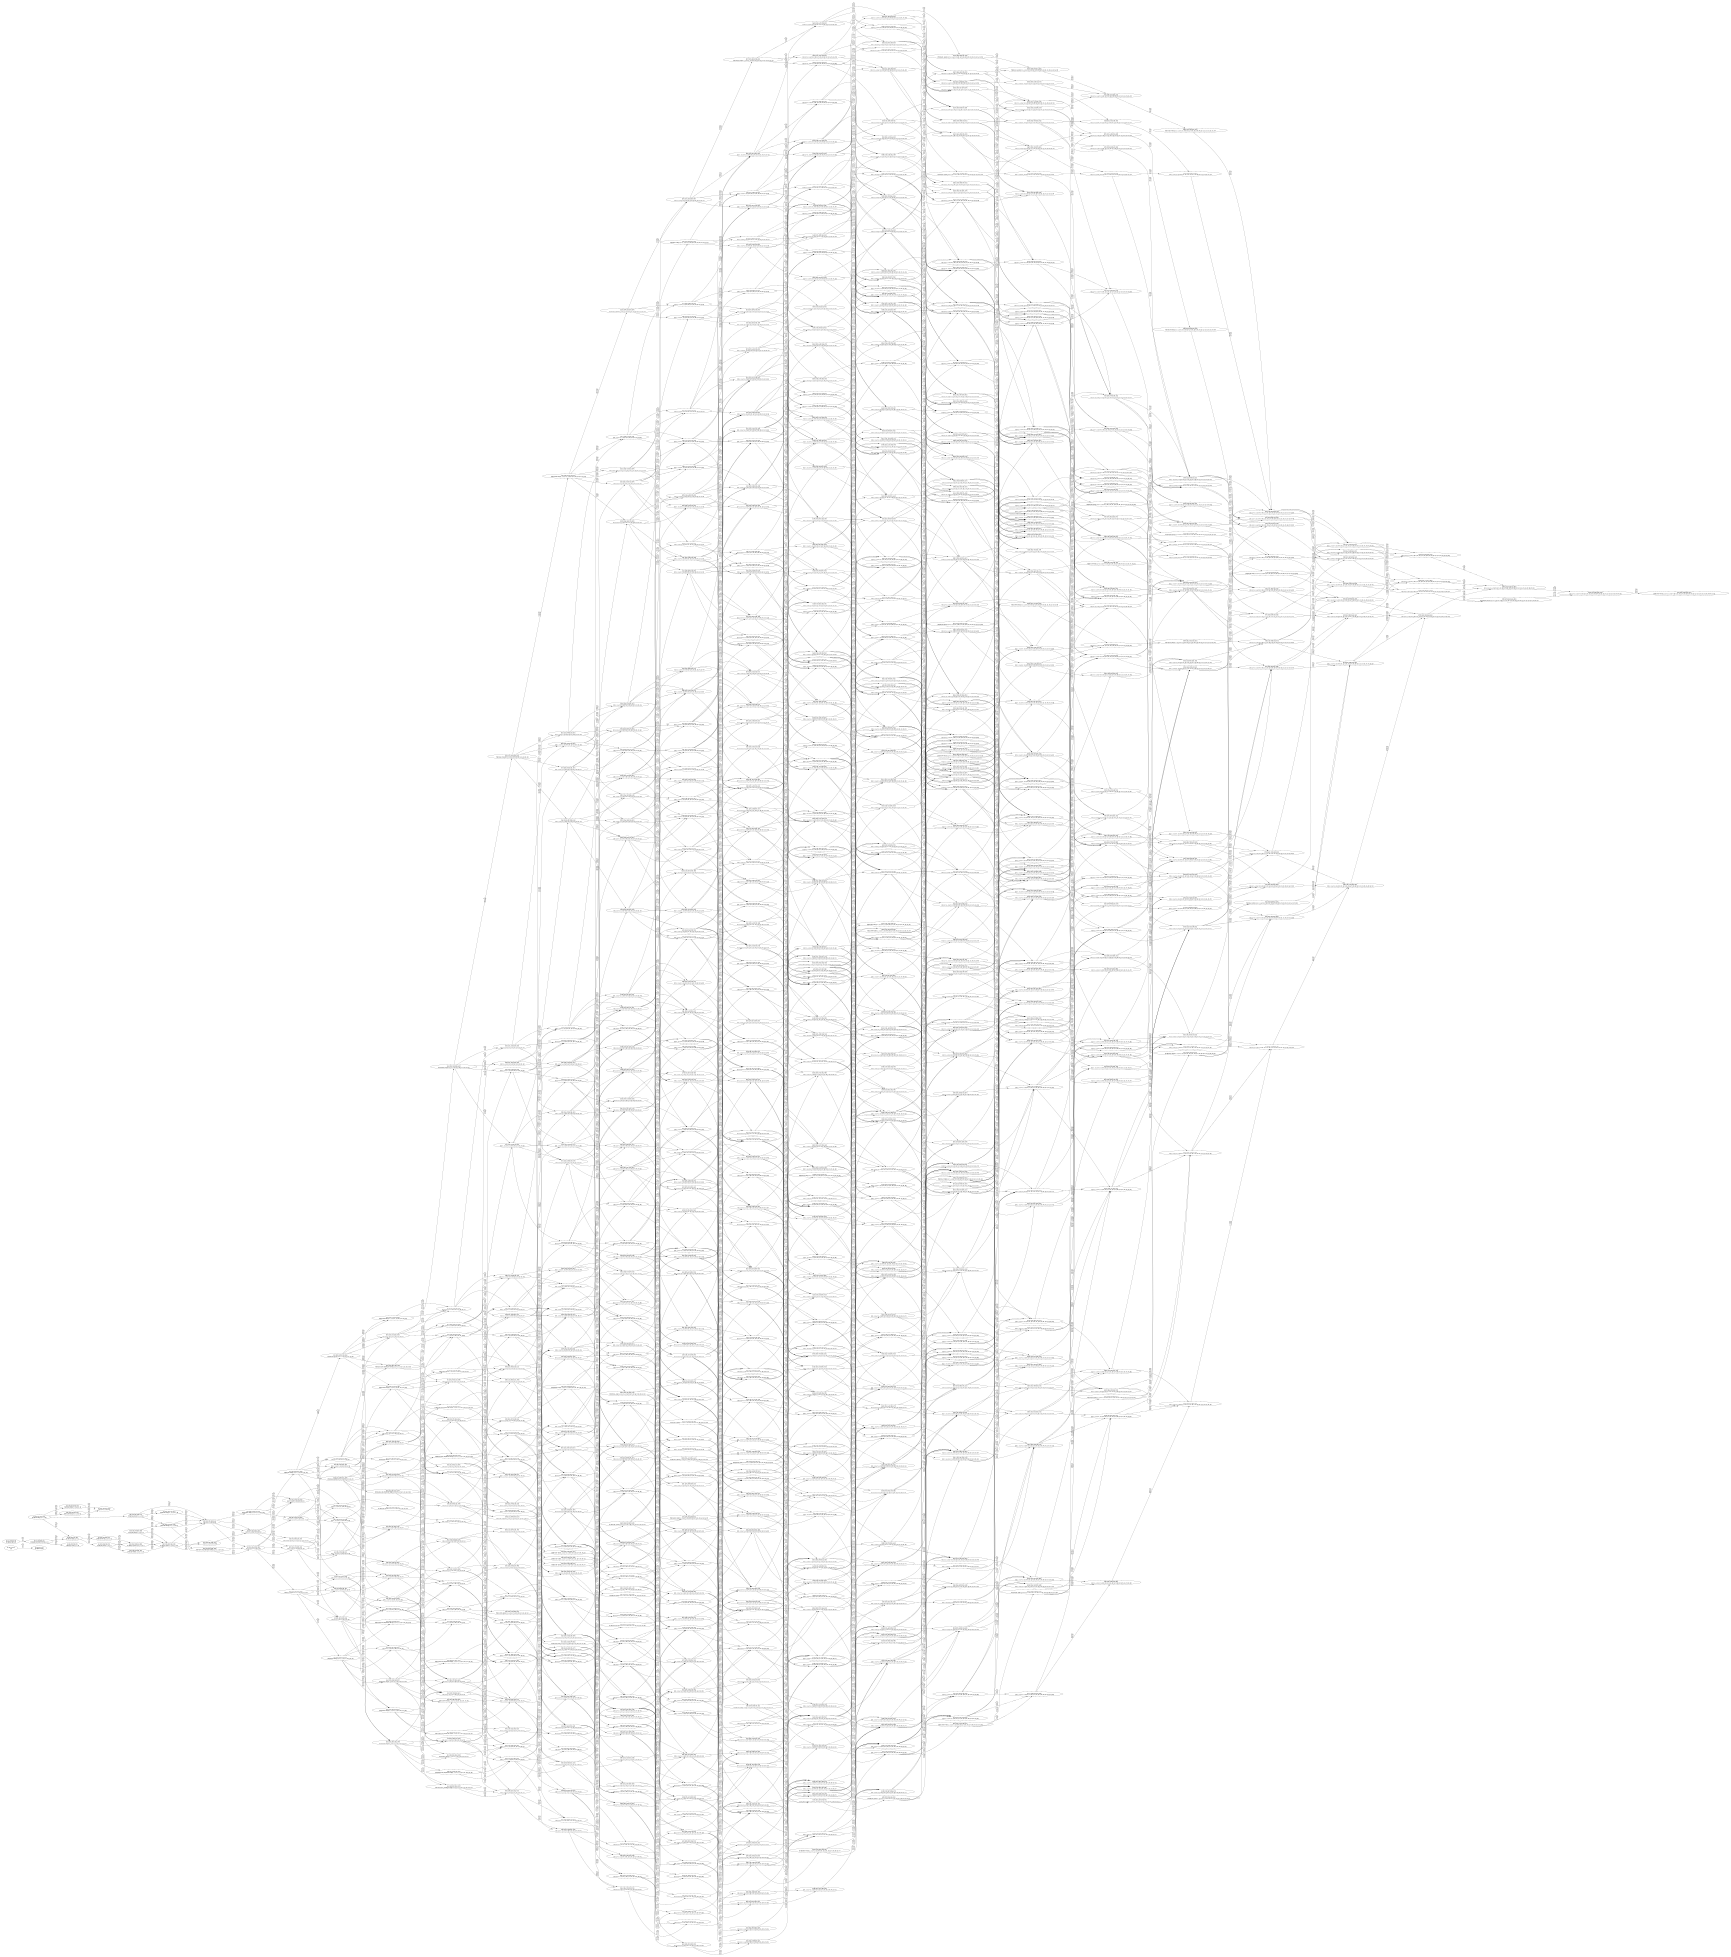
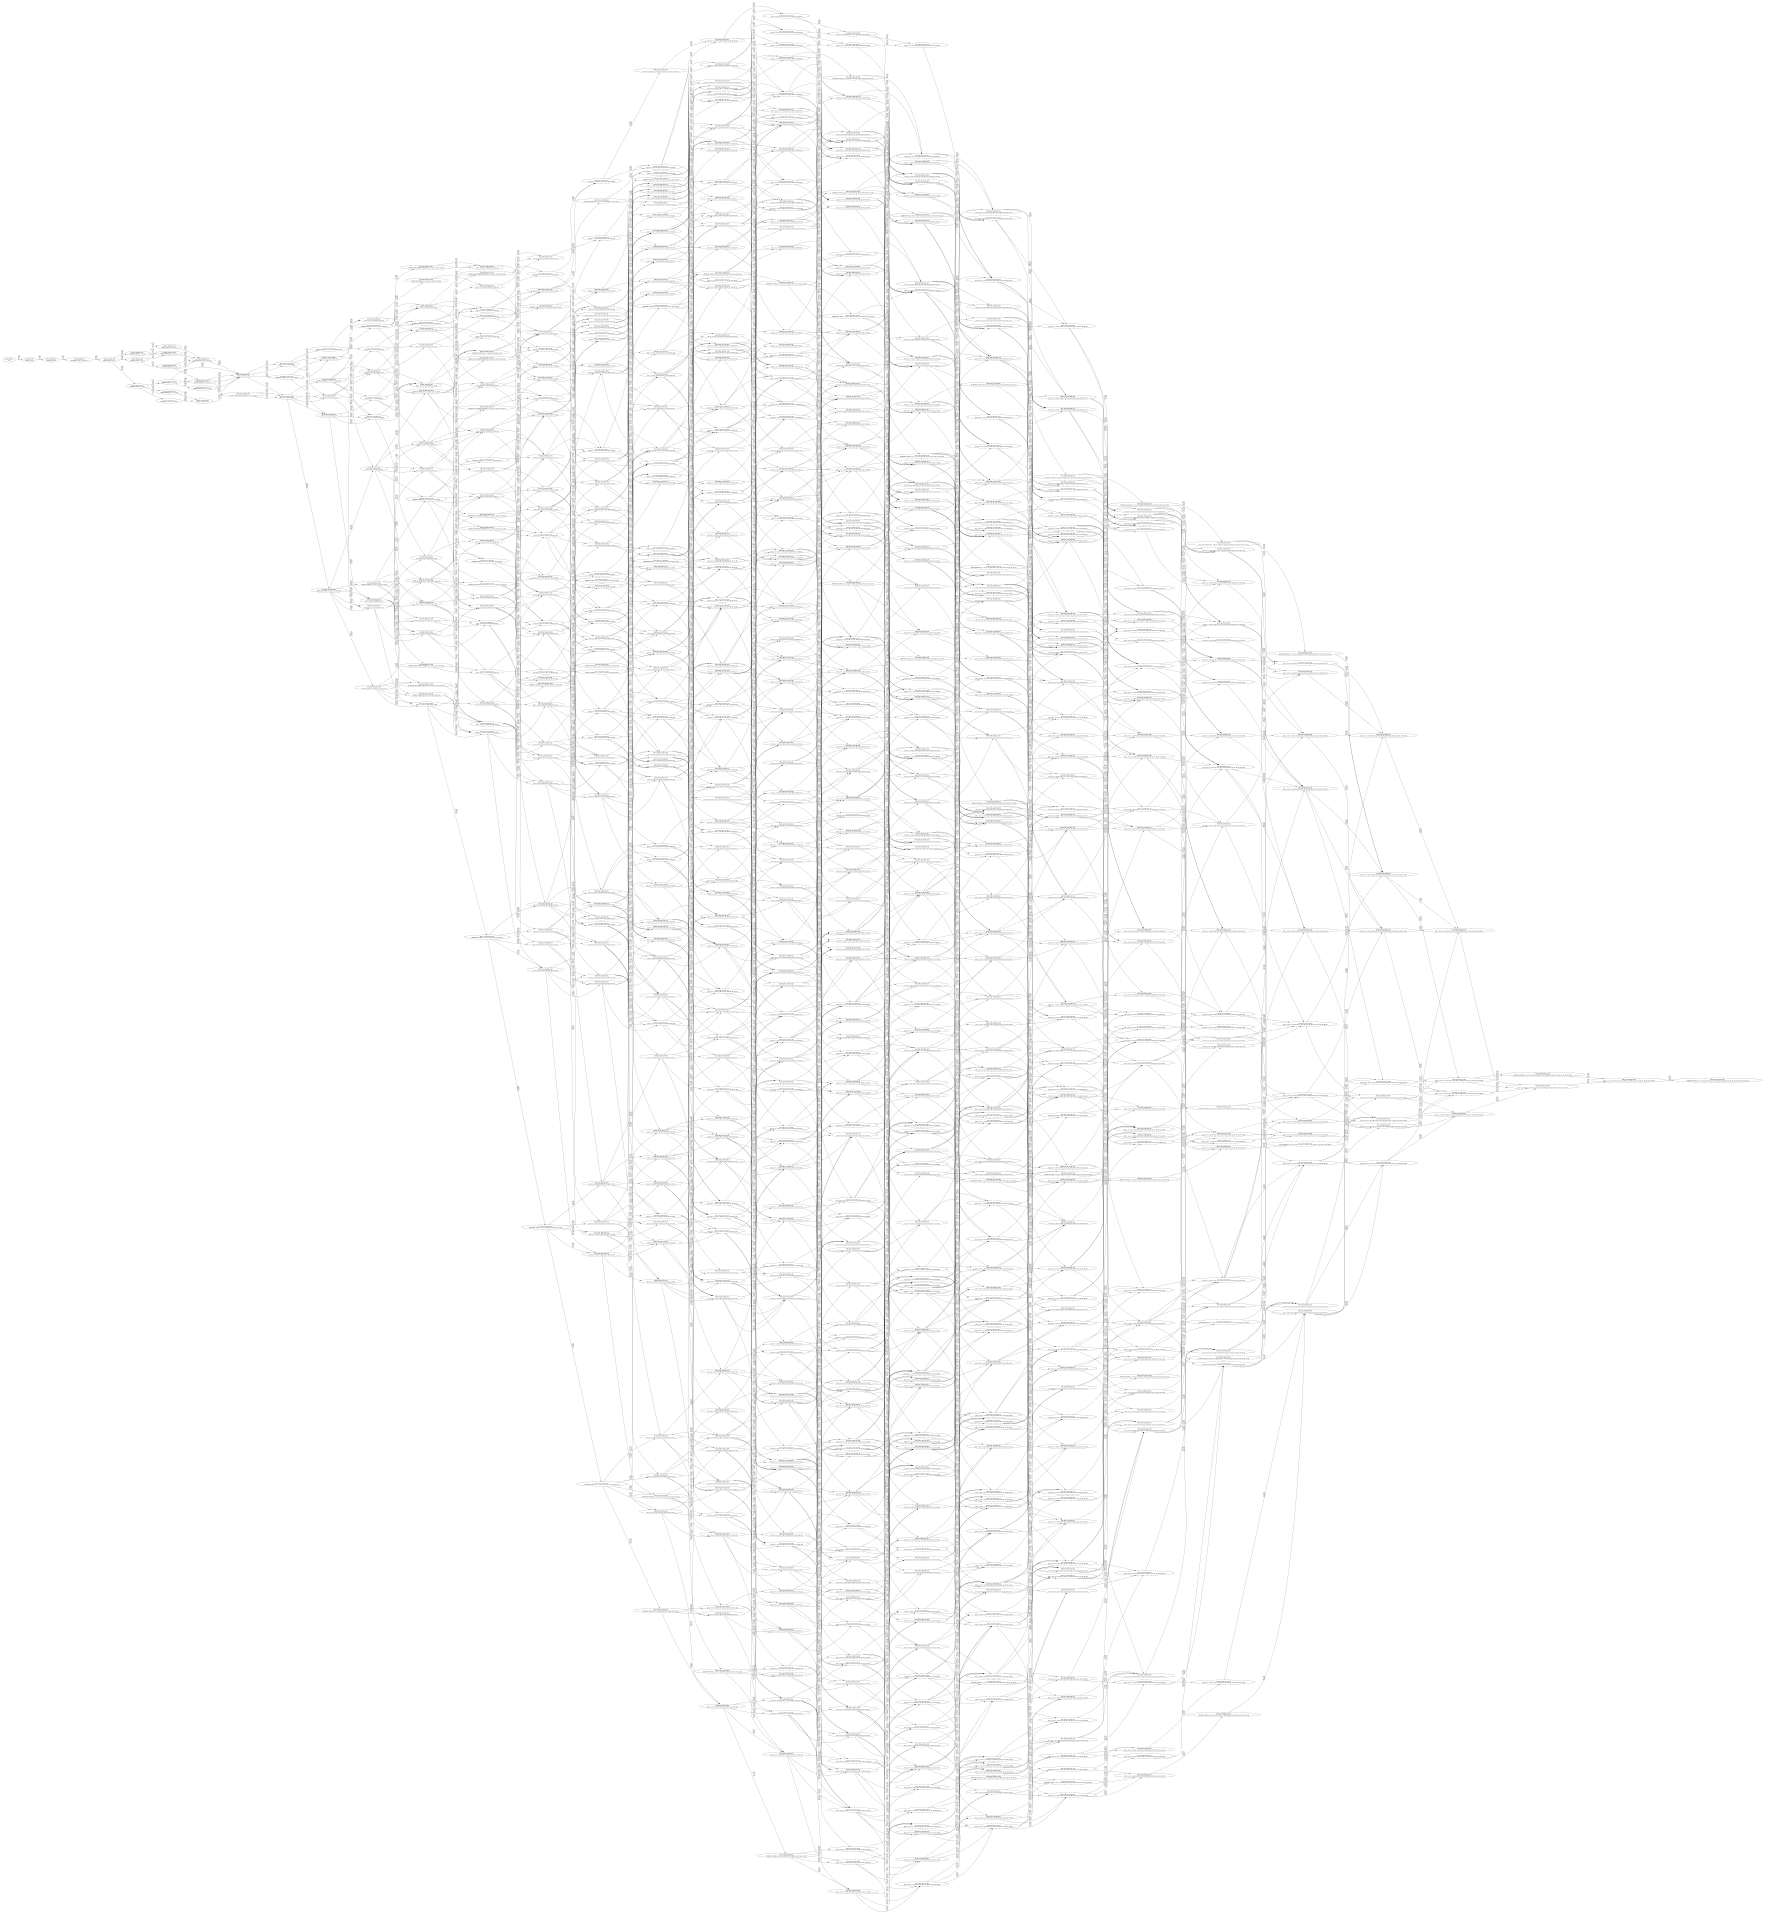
none -> (39, 360)
none -> (149, 365)
none -> (223, 390)
(56, 1527) -> (123, 373)
(210, 1543) -> none
(72, 1545) -> none
